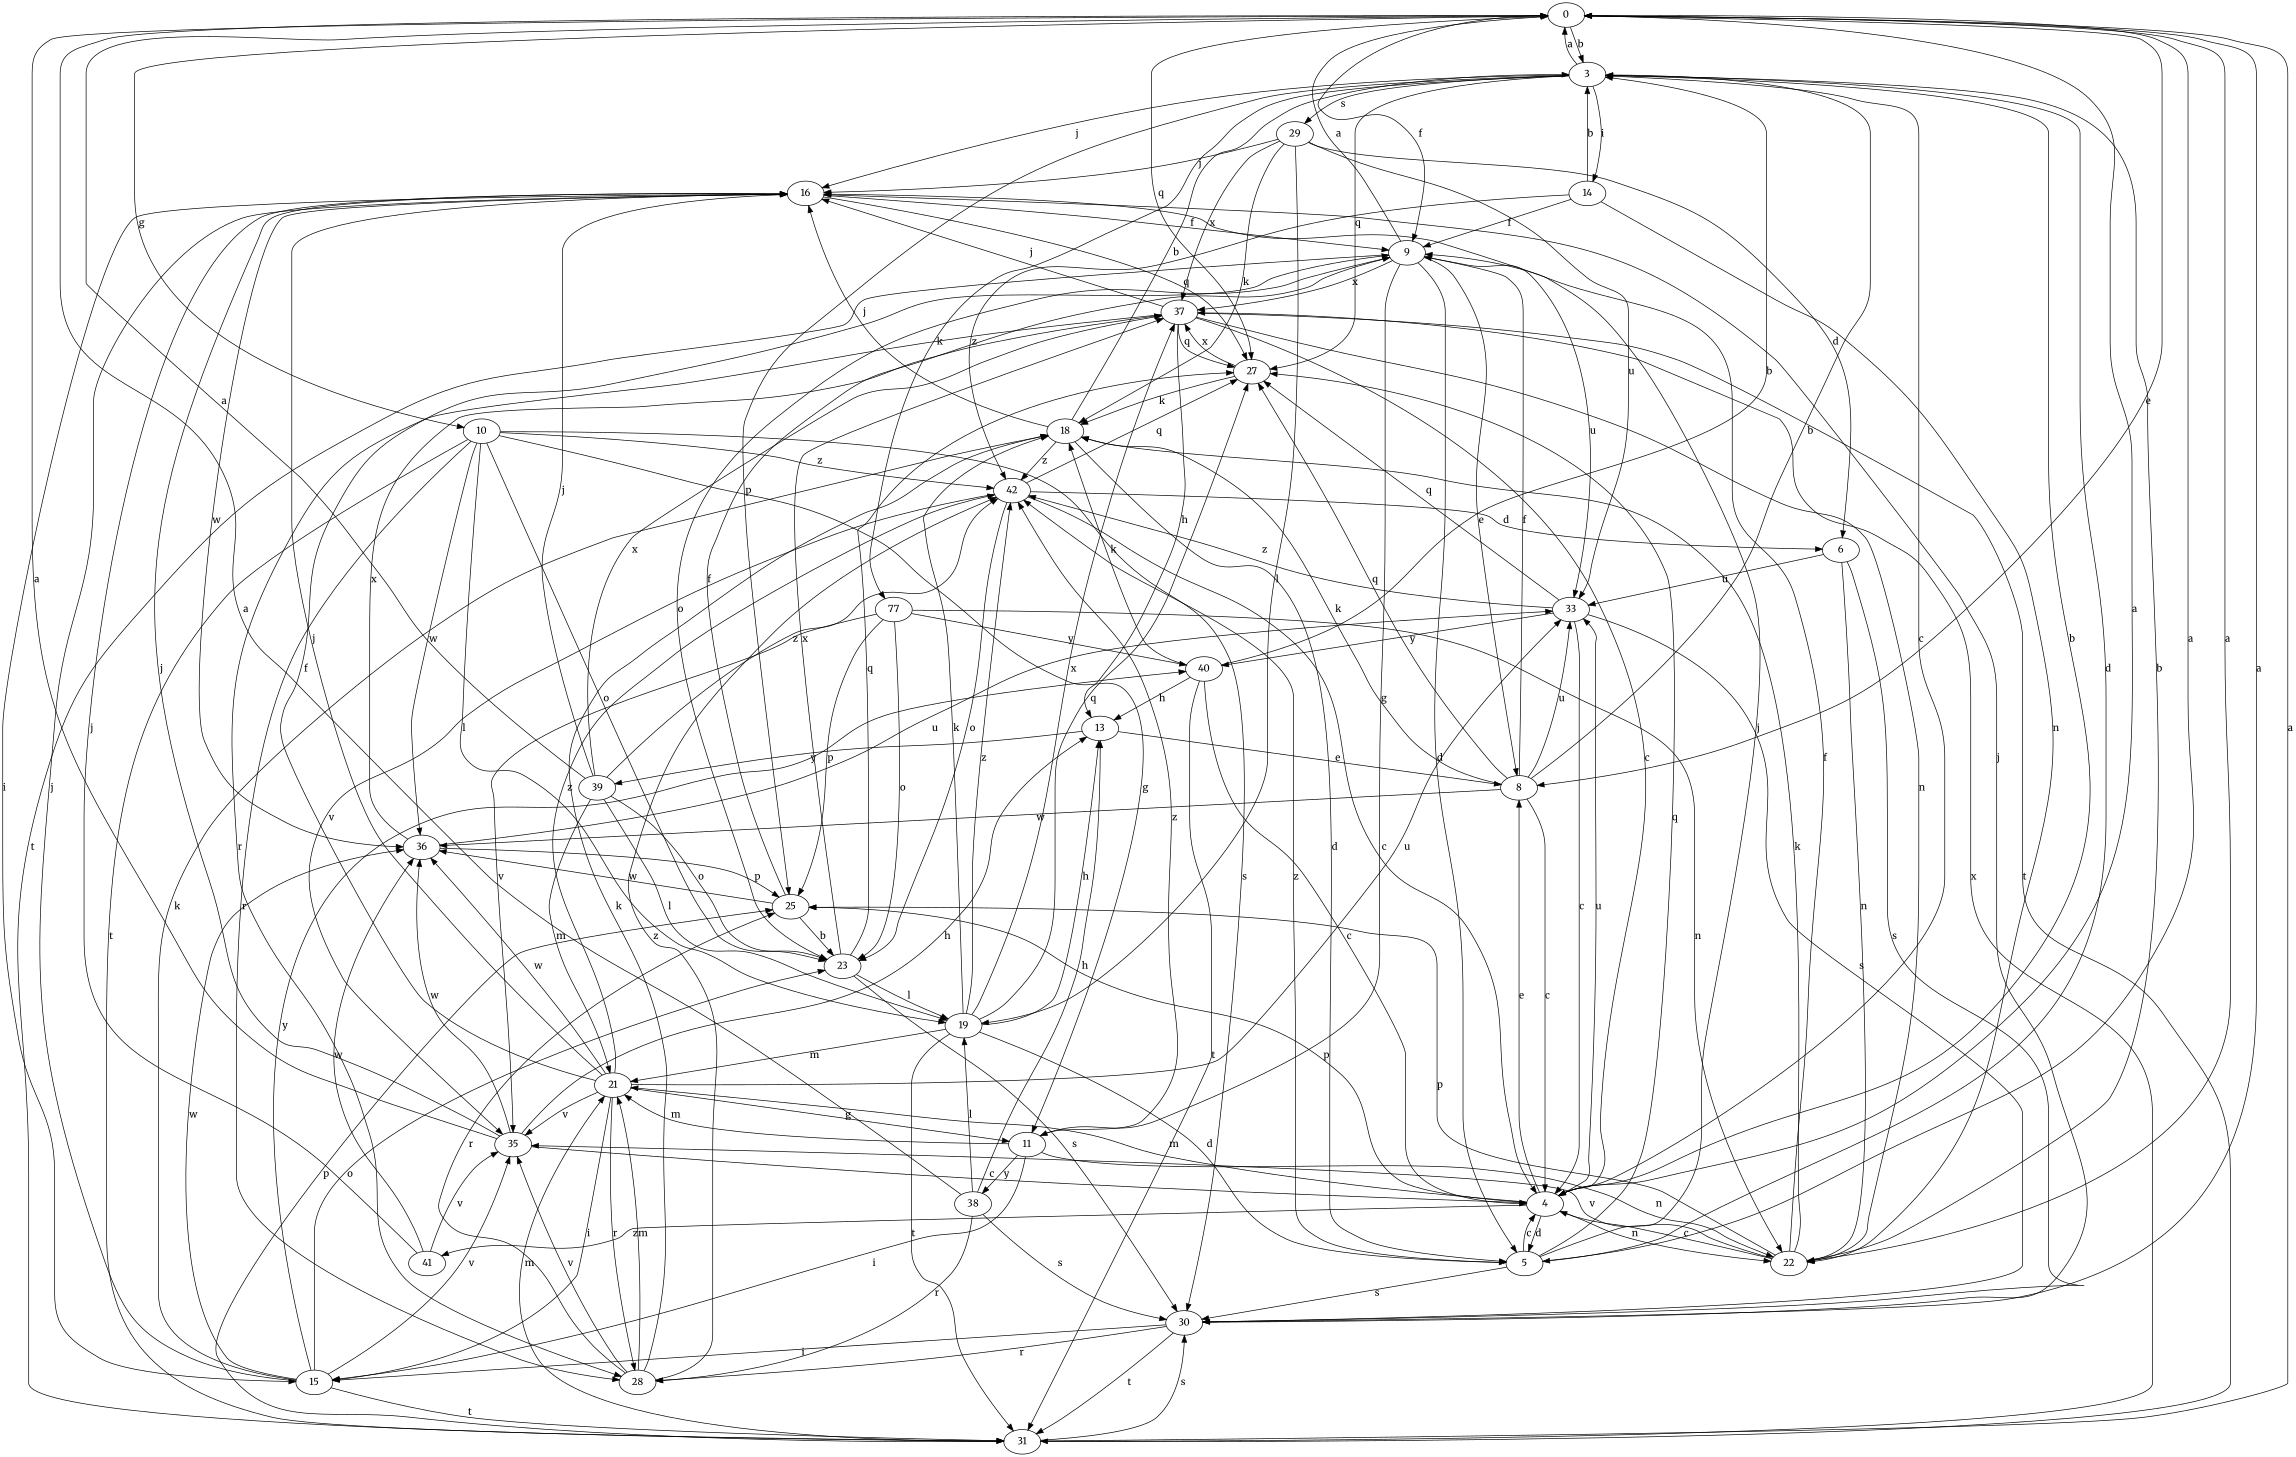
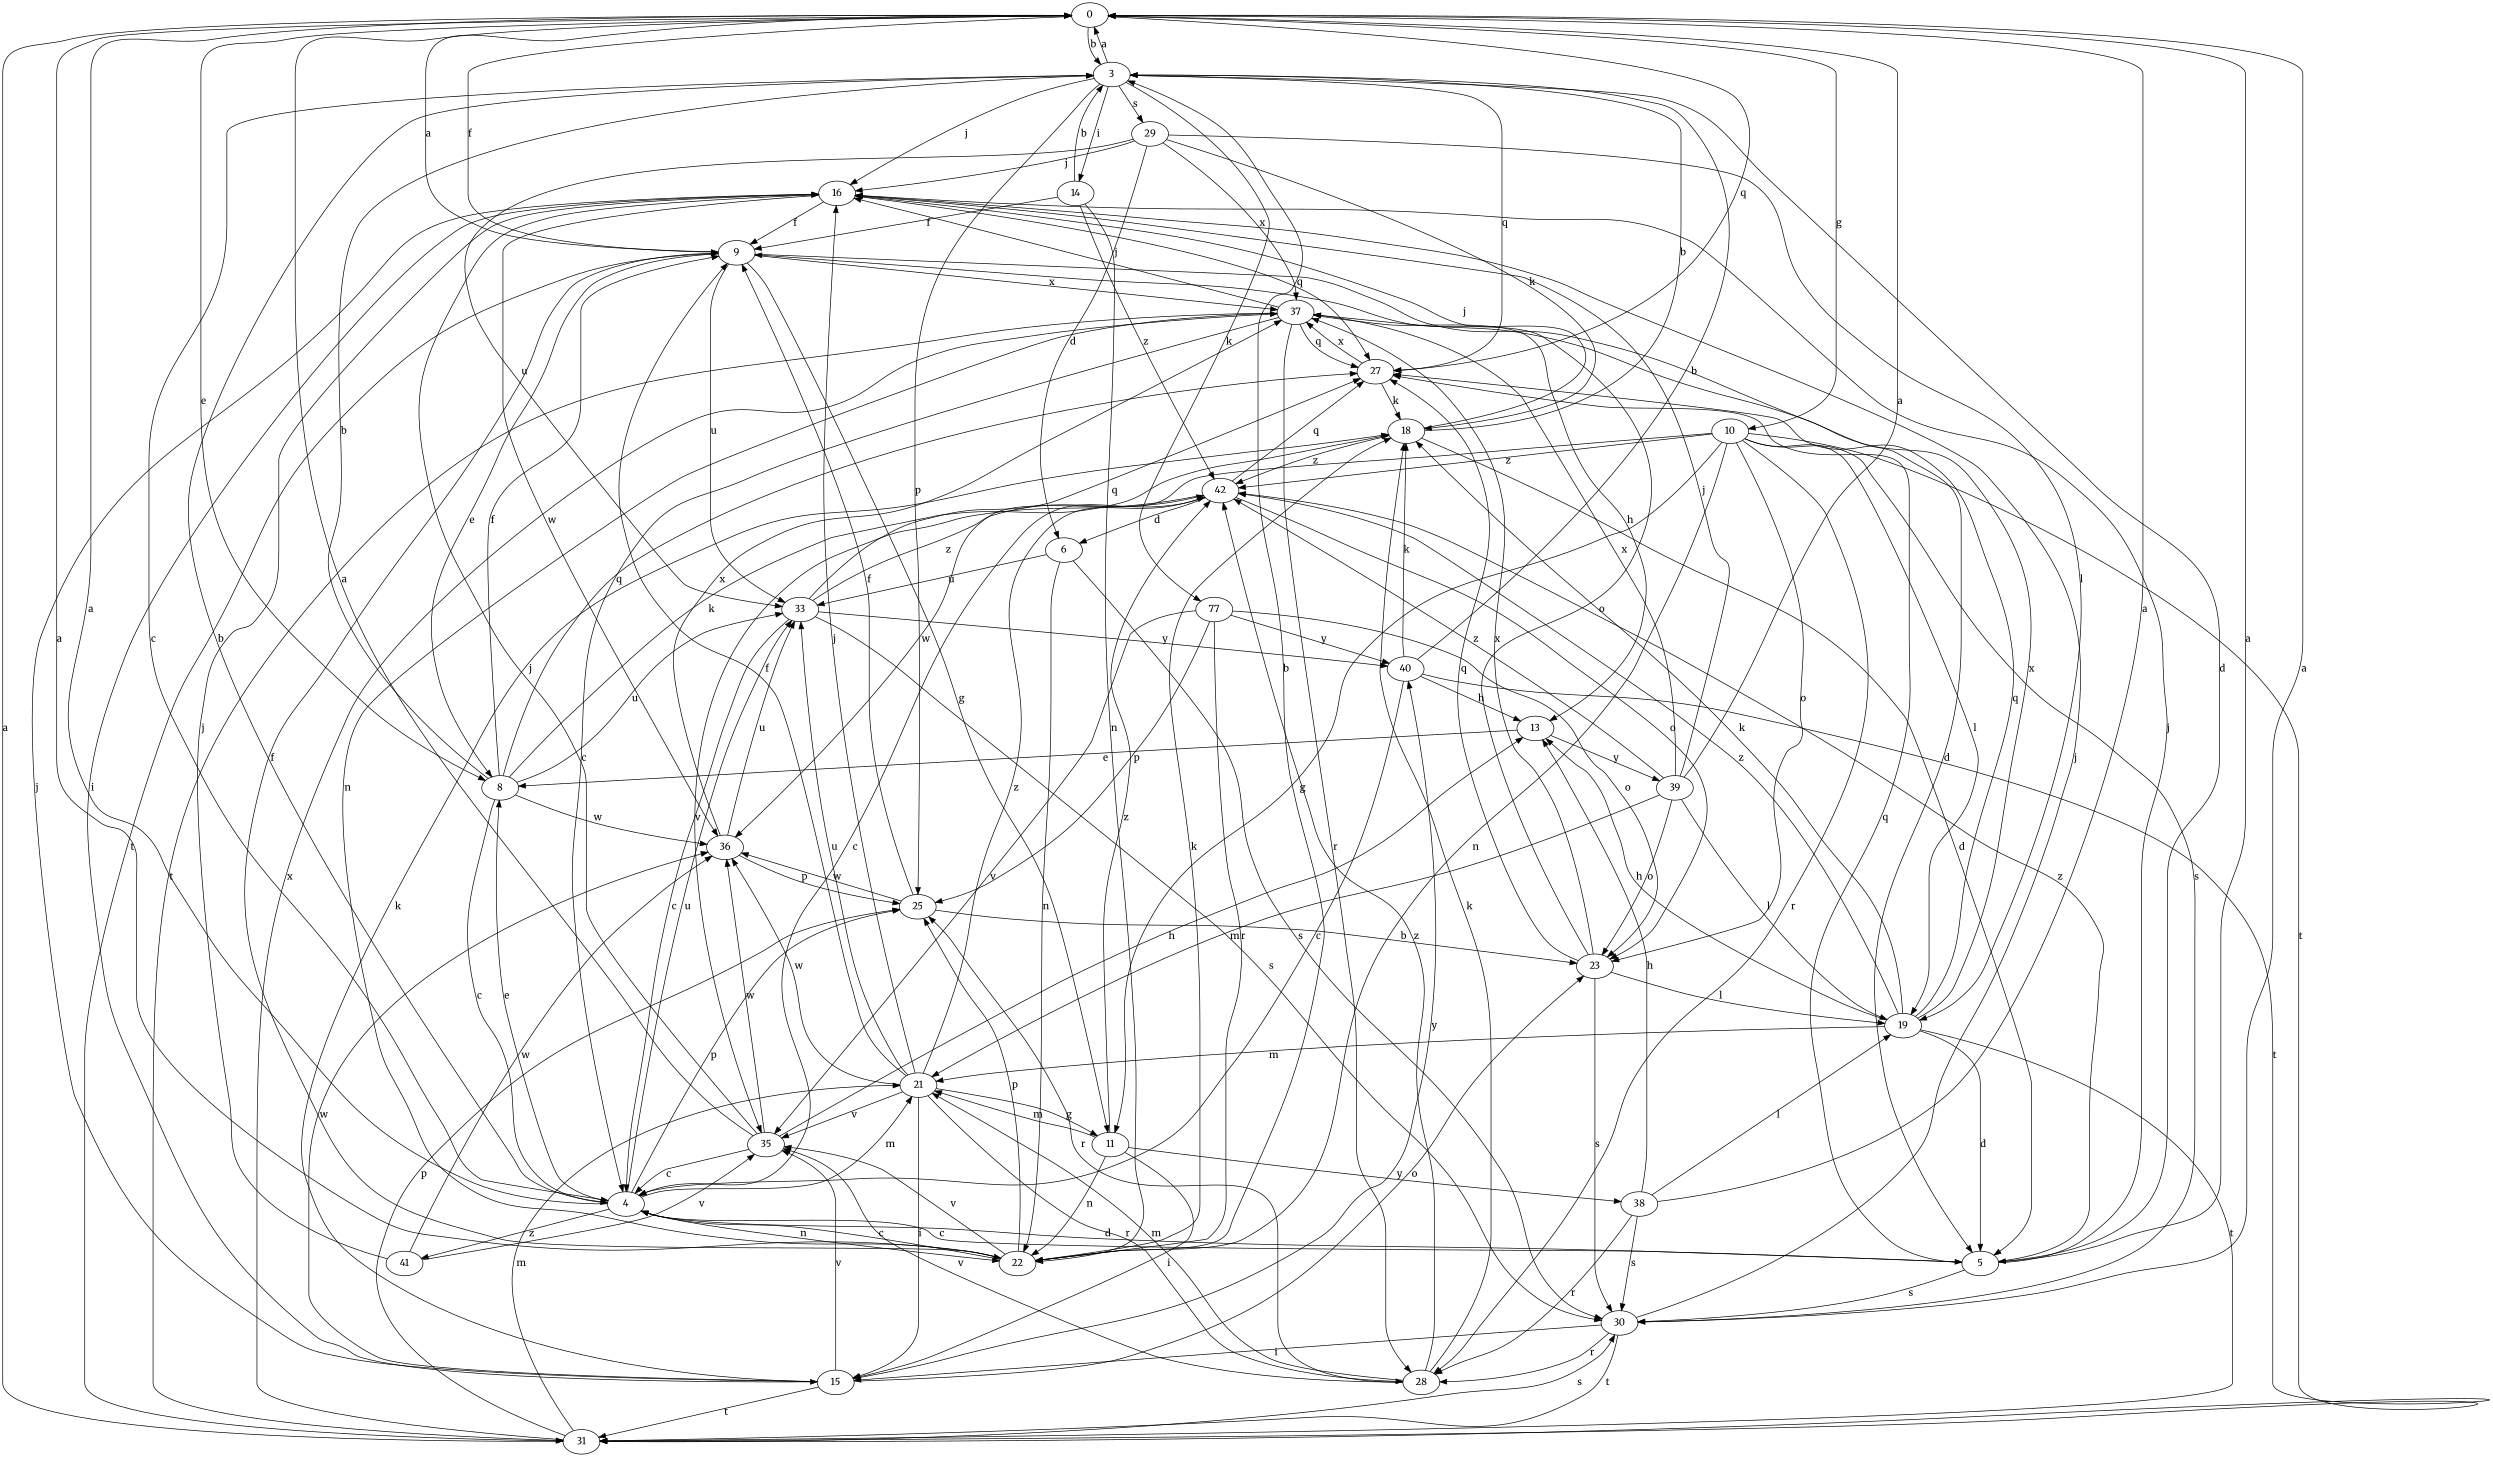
(789, 408) -> (1565, 353)
none -> (1406, 913)
(1698, 937) -> (1243, 937)
